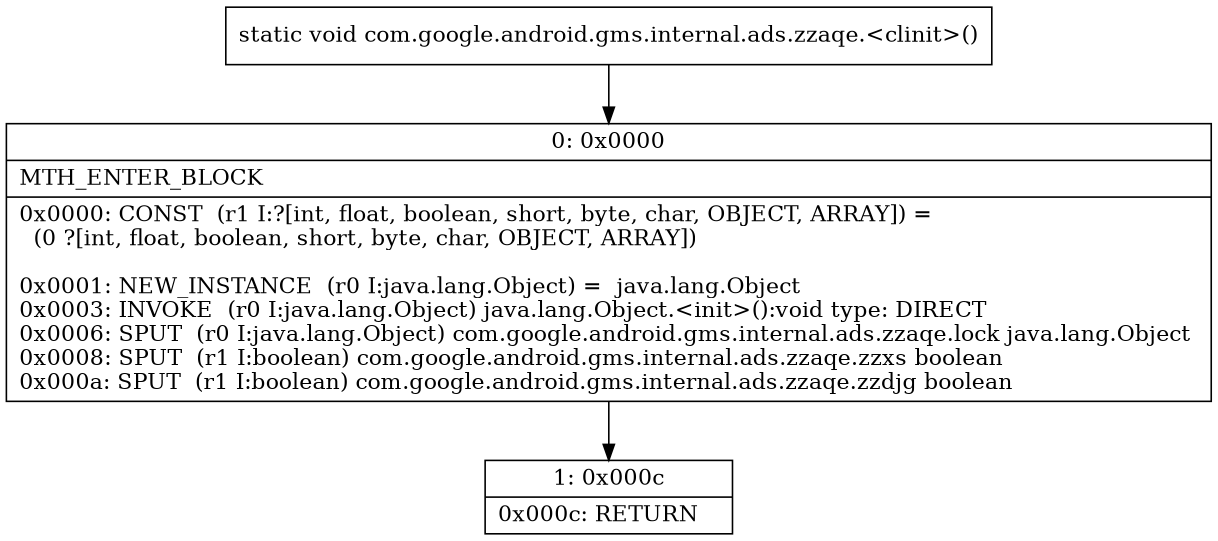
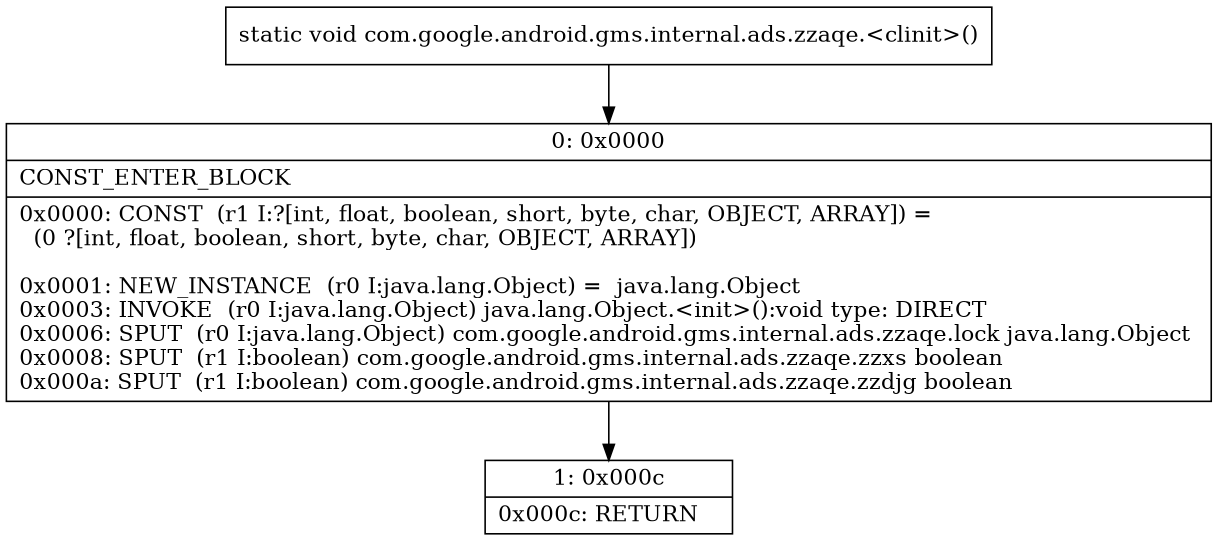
(142, 178) -> (156, 178)
